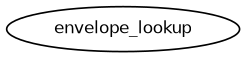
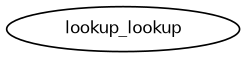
(123, 29) -> (123, 29)
